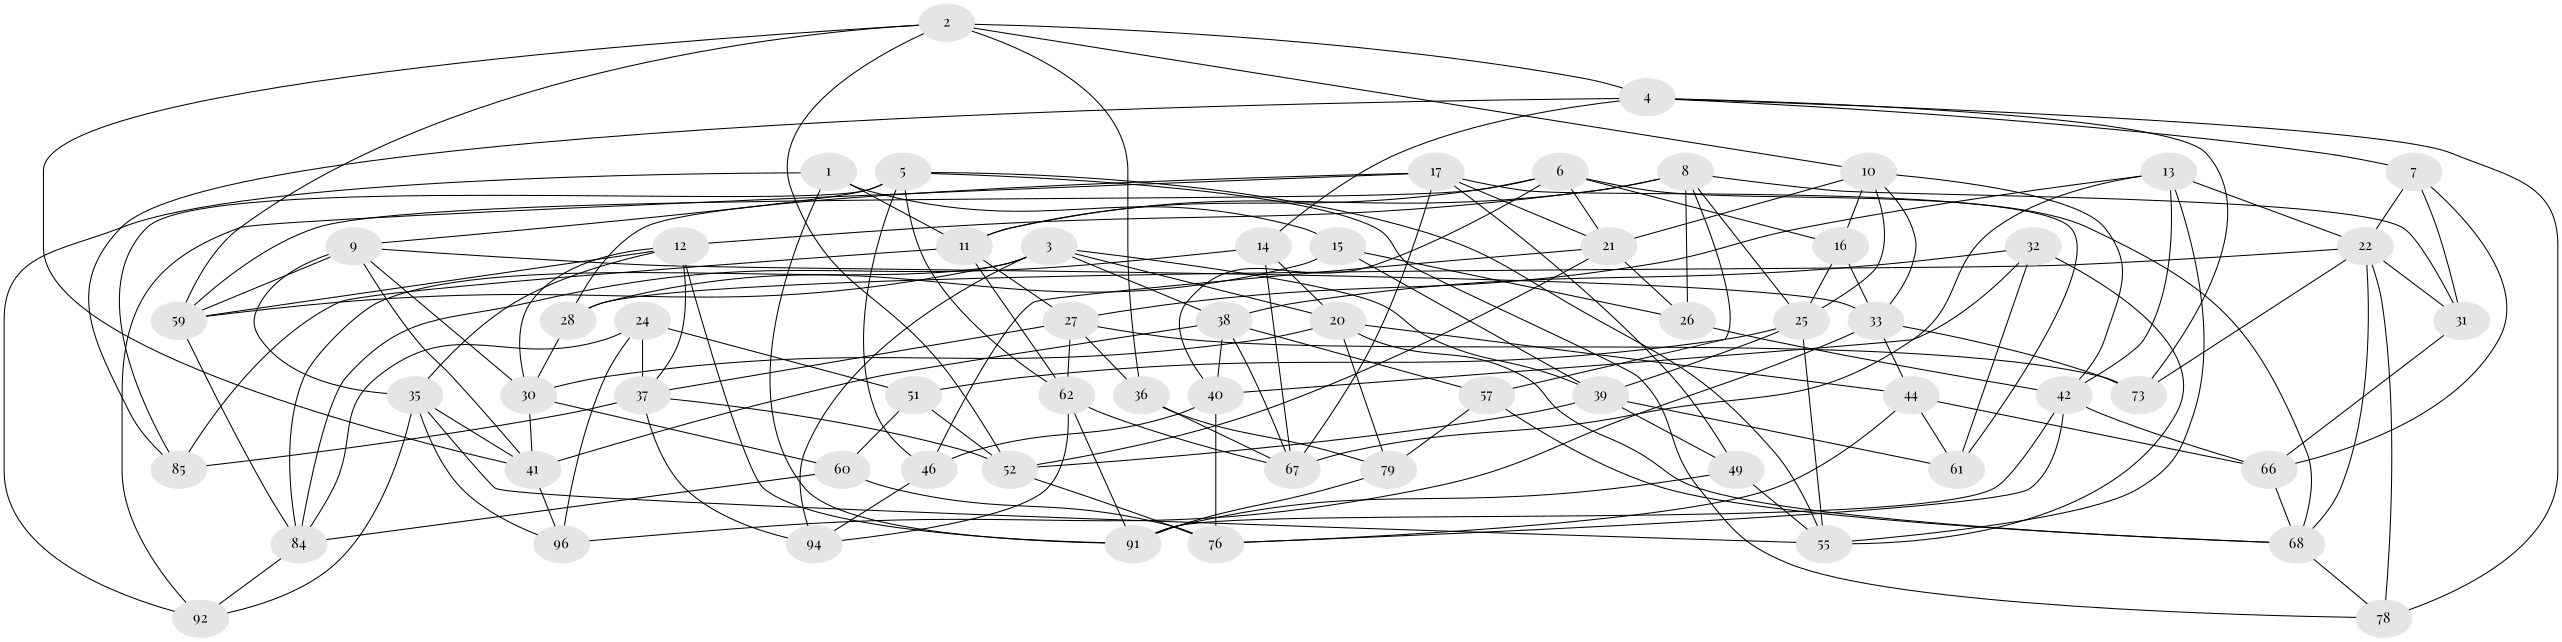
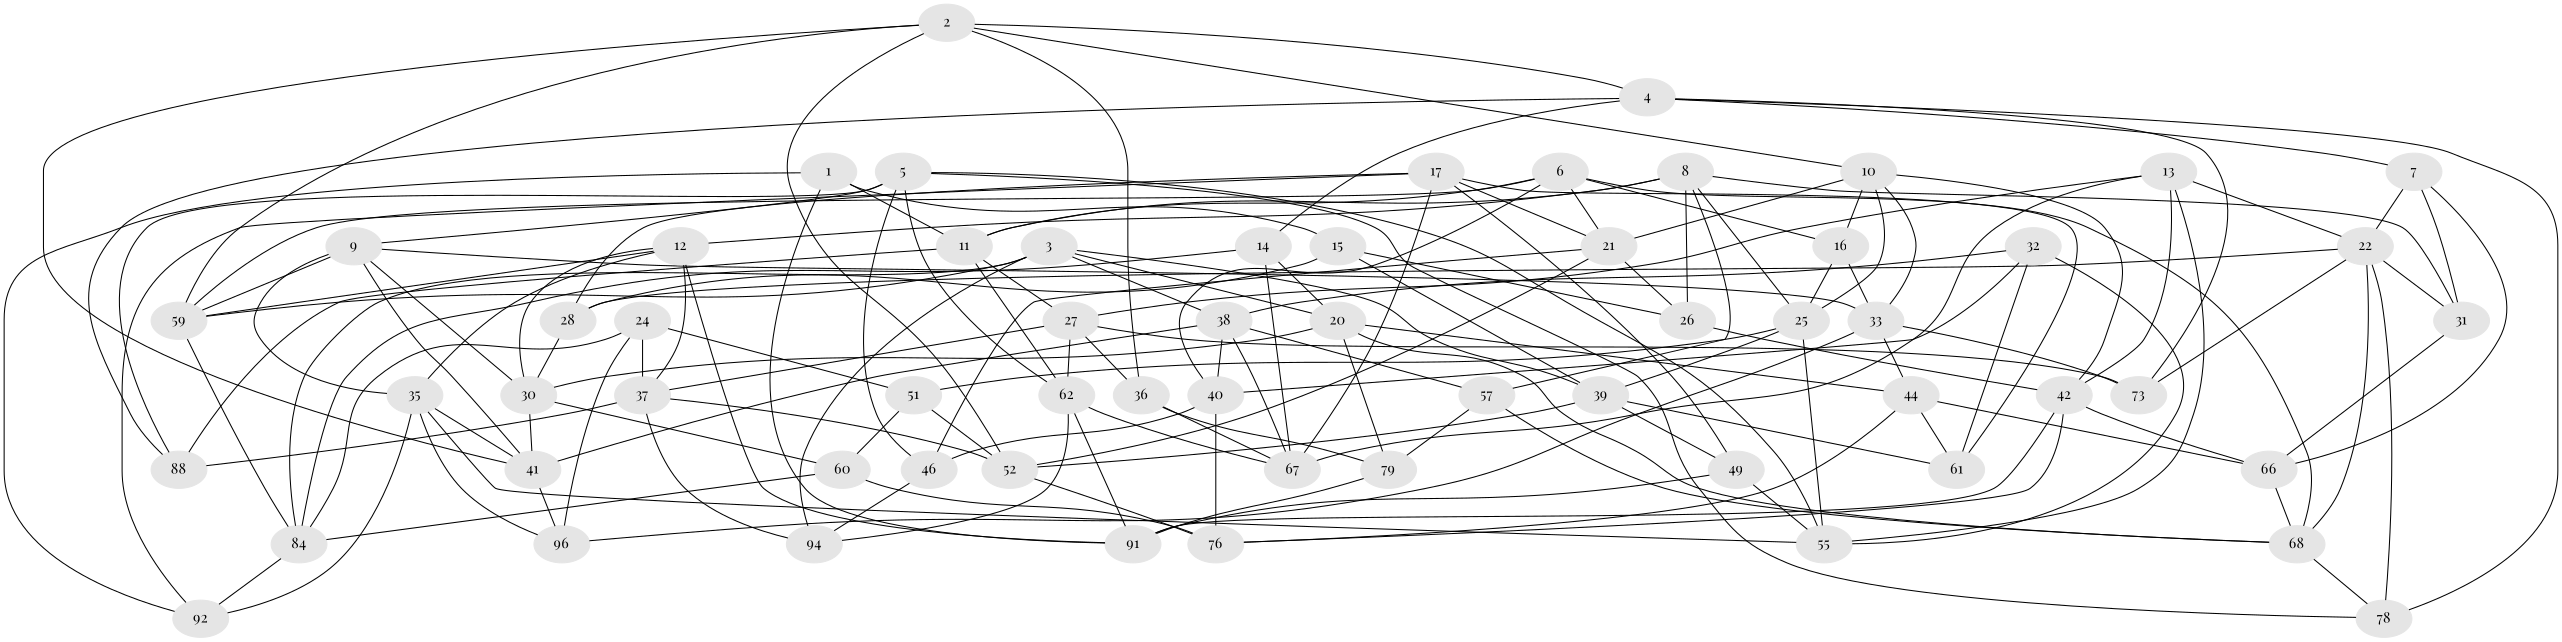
(179, 470) -> (179, 470)
